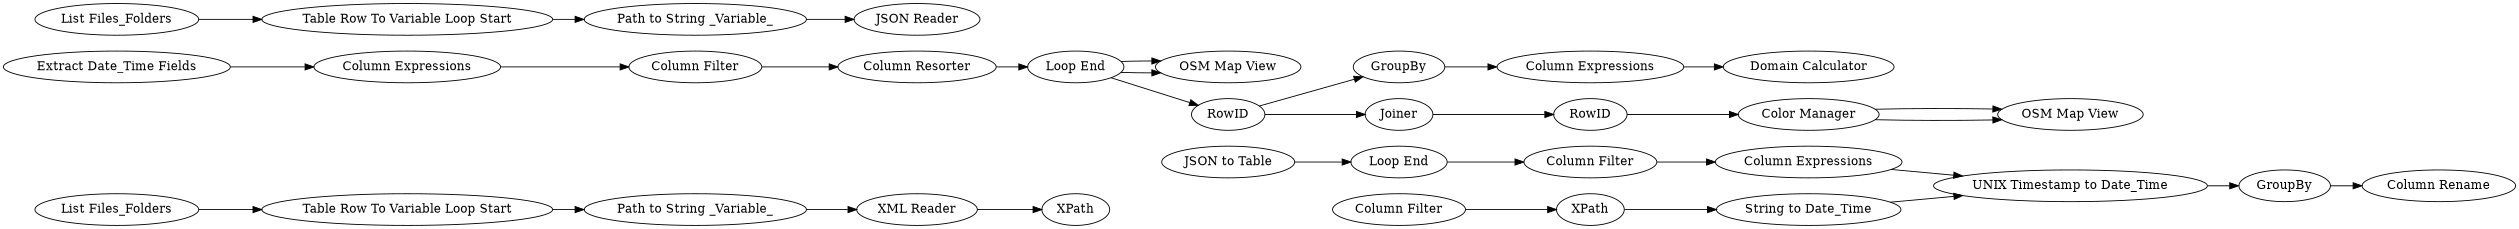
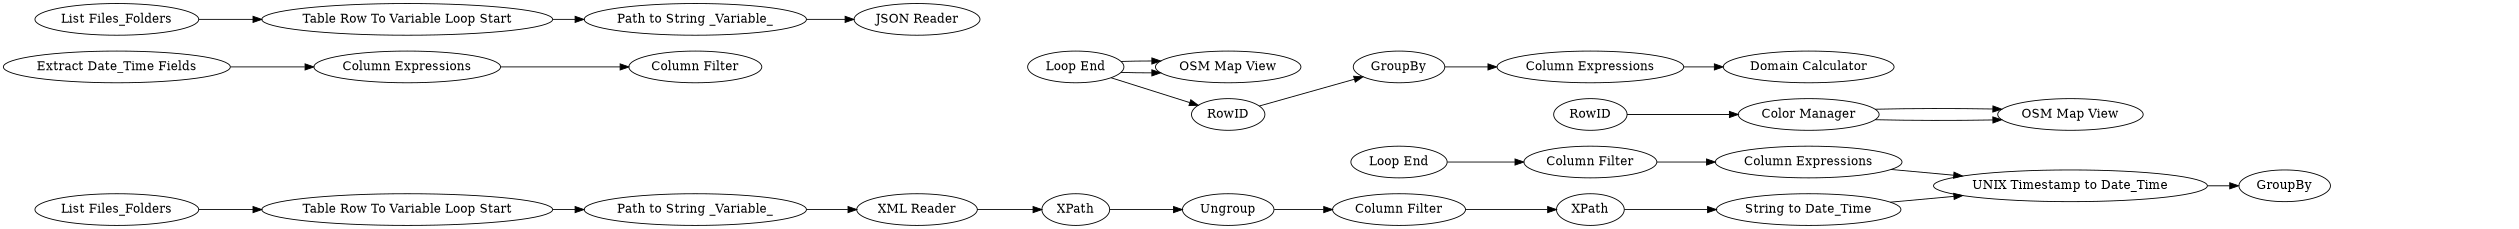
(917, 67) -> none
(1399, 114) -> none
(1228, 162) -> none
(2439, 186) -> none
none -> (1228, 210)
